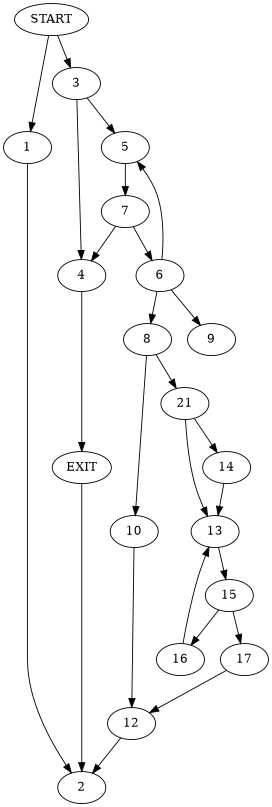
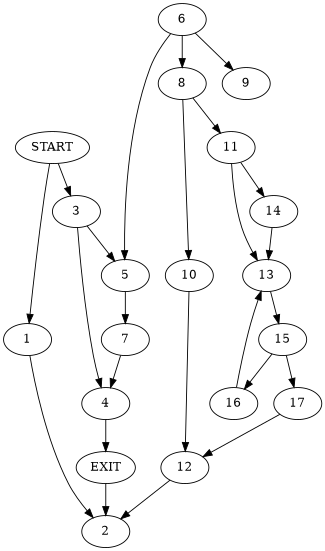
(141, 240) -> none
(185, 404) -> (231, 148)
